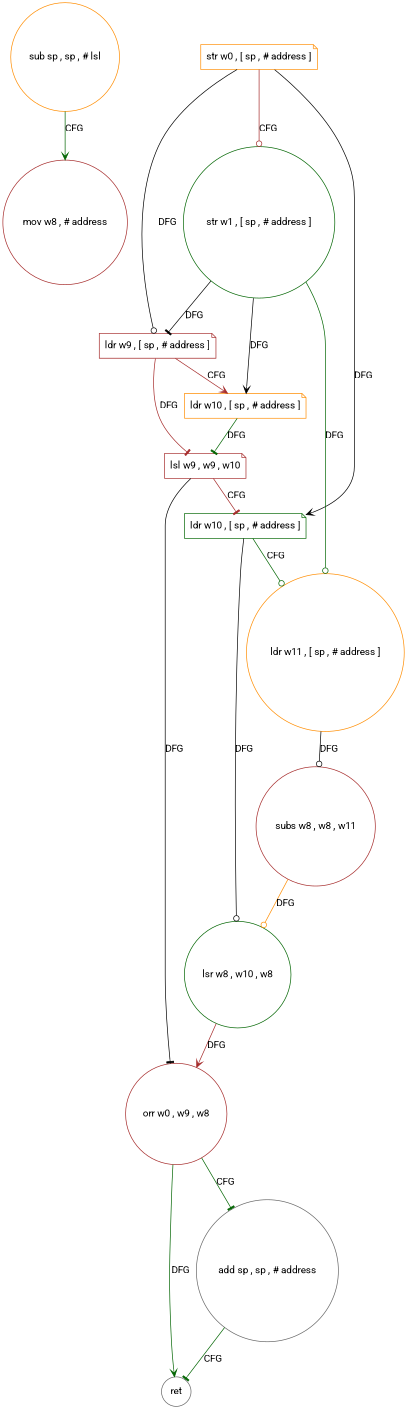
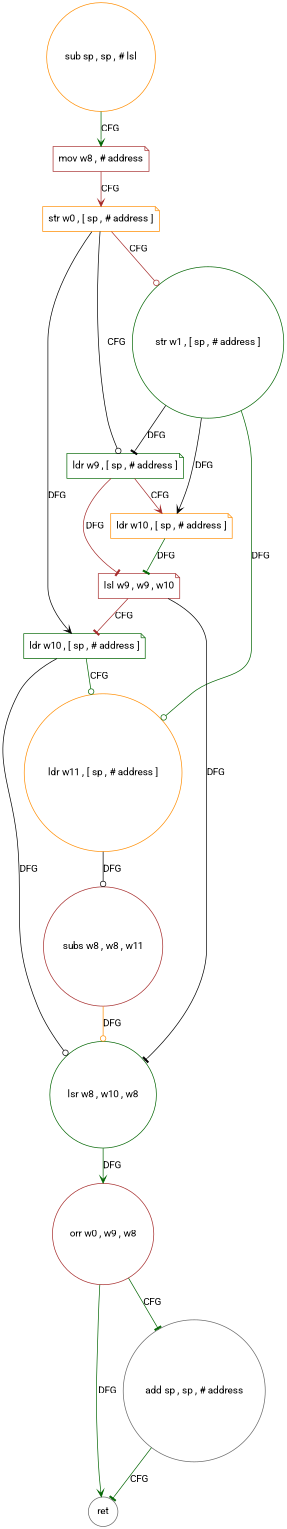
none -> (101, 186)
(65, 222) -> (101, 159)
(168, 222) -> (117, 342)
(158, 346) -> (125, 466)
(165, 765) -> (207, 829)
(208, 1042) -> (103, 1162)
